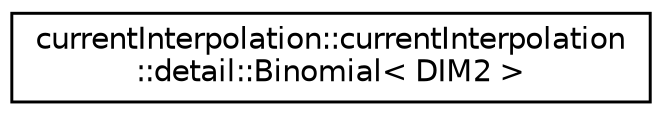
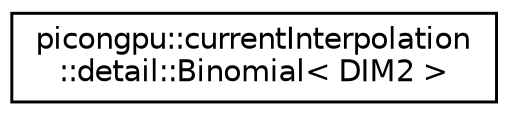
(331, 58) -> (254, 58)
